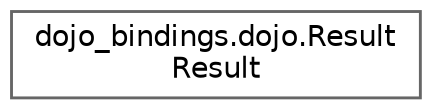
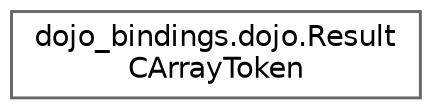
(216, 55) -> (216, 55)
